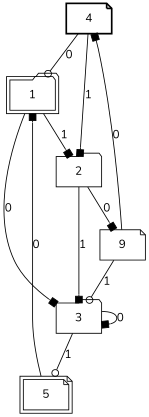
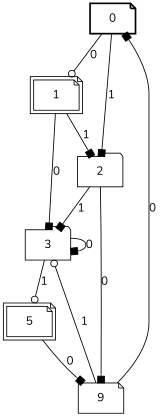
(89, 19) -> (113, 19)
(33, 95) -> (56, 95)
(33, 250) -> (59, 359)
